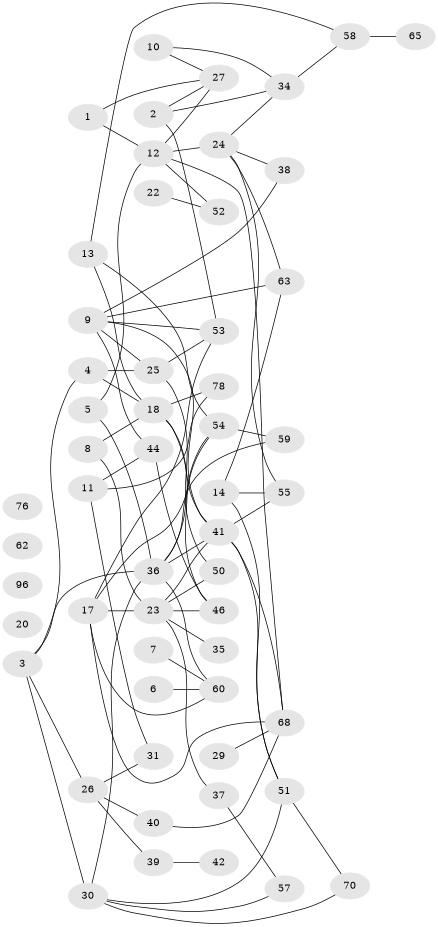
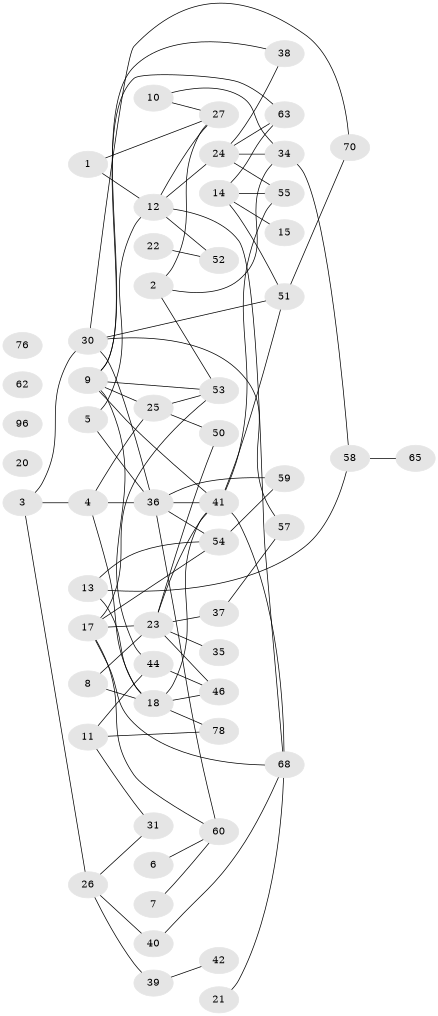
none -> (285, 233)
(67, 592) -> (118, 503)
(219, 756) -> (219, 1000)
